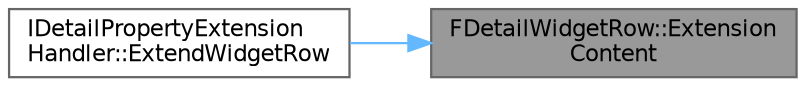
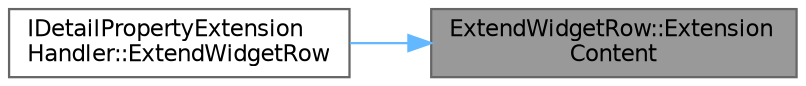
(614, 43) -> (614, 43)
